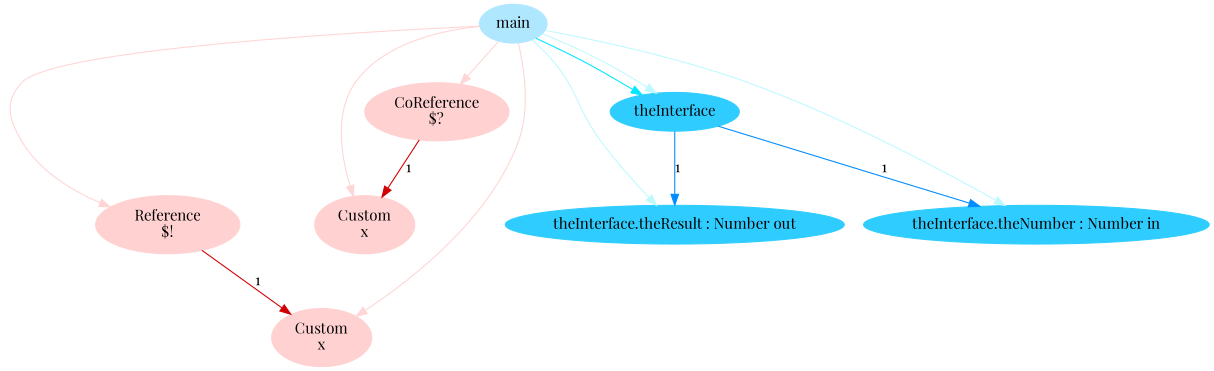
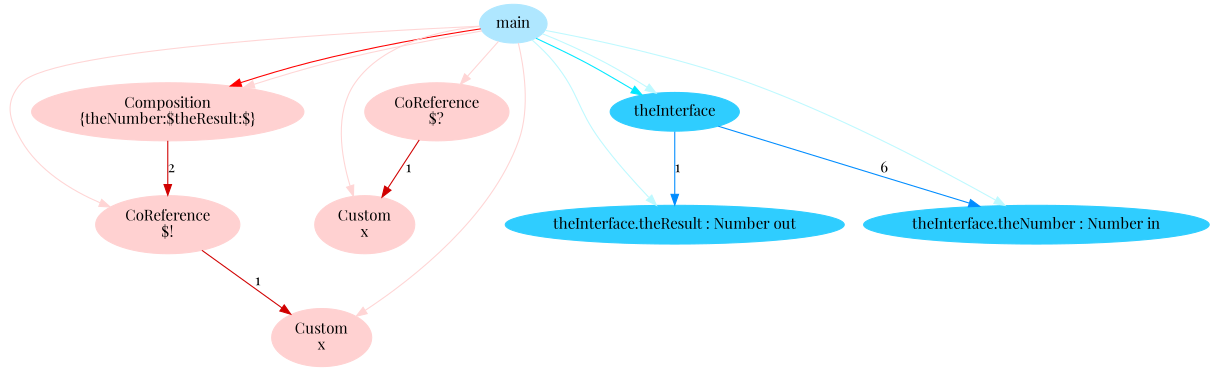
none -> (168, 112)
(885, 168) -> (885, 168)
(168, 225) -> (168, 225)
